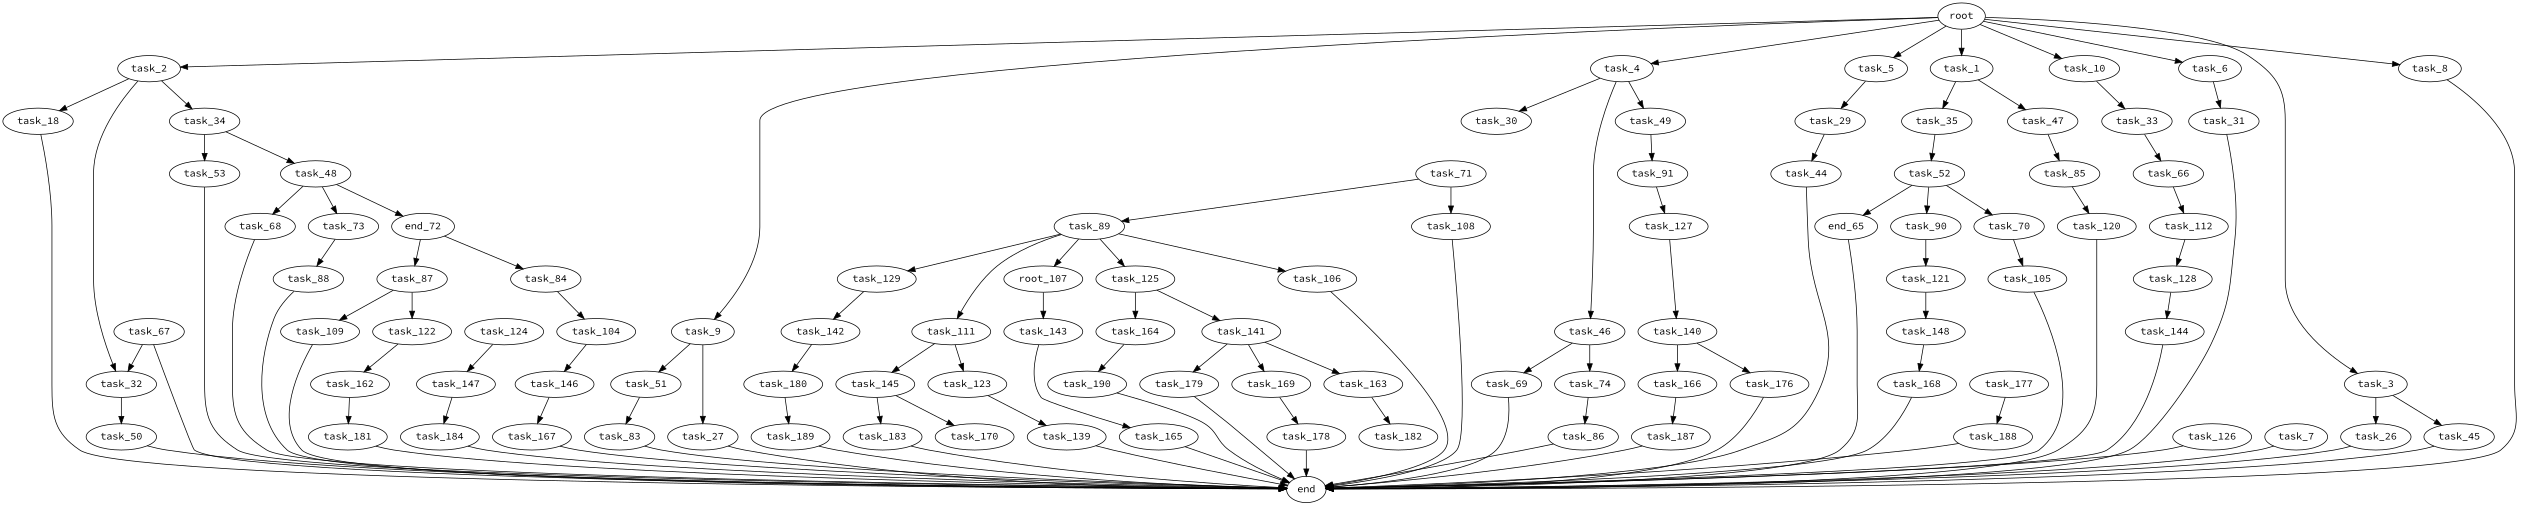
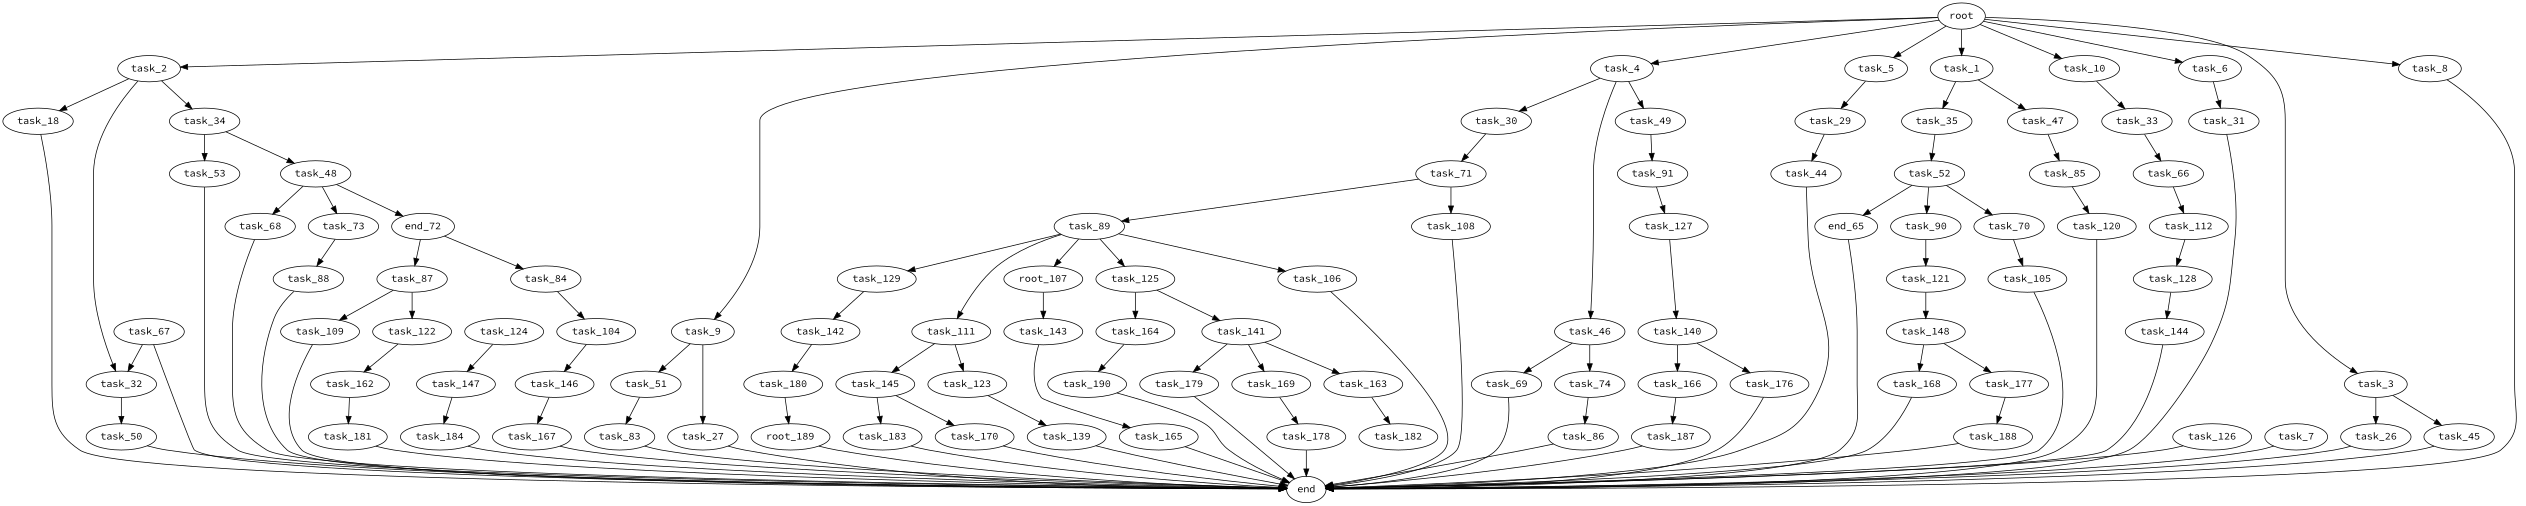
none -> (1476, 145)
none -> (1964, 356)
(791, 437) -> (791, 437)
none -> (1141, 470)
